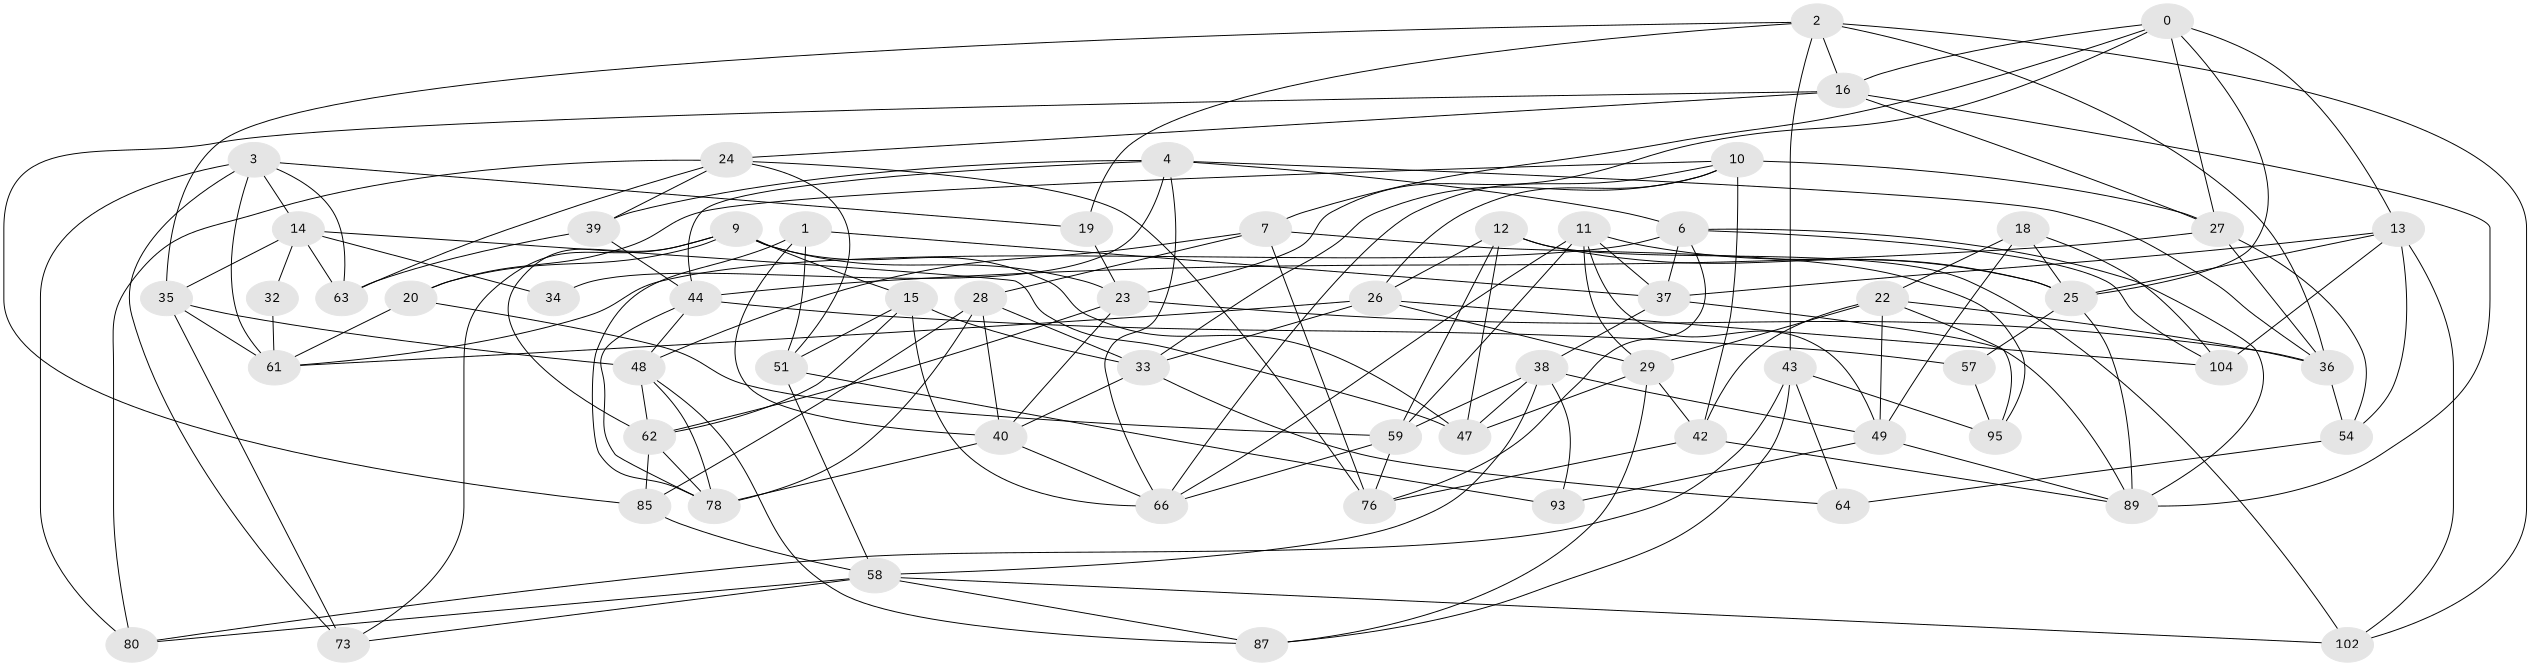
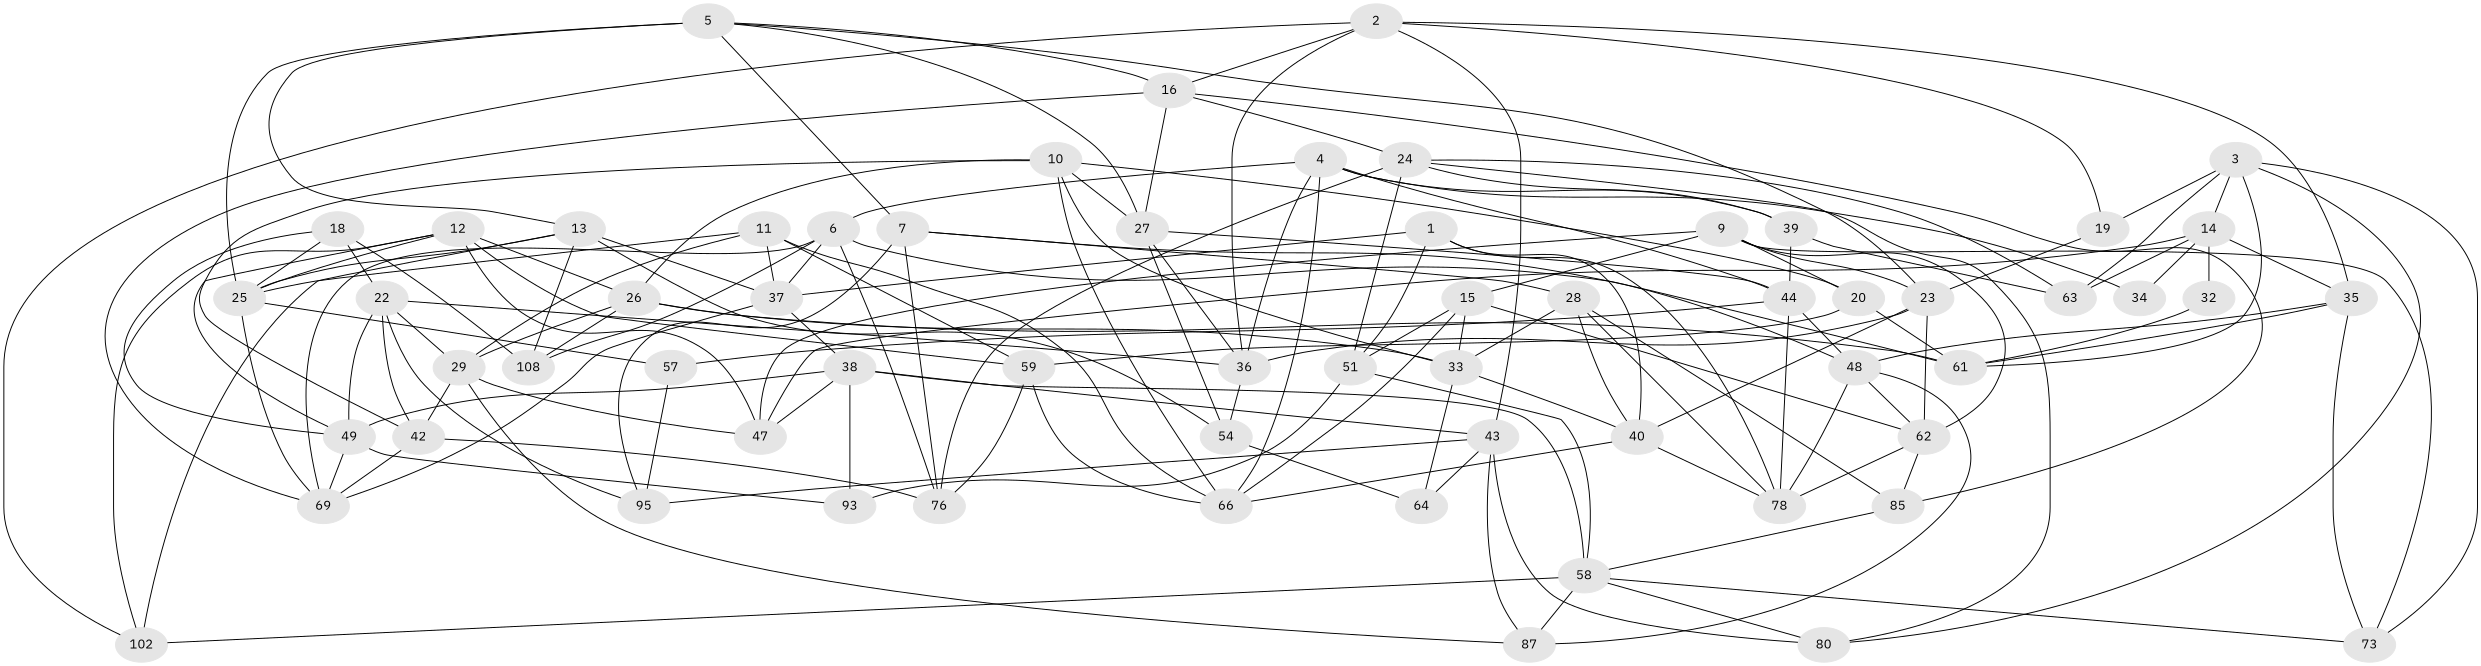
(2168, 21) -> (708, 21)
(1720, 335) -> (213, 279)
(2221, 368) -> (528, 368)
(1463, 404) -> (1142, 401)
(2132, 506) -> (323, 506)
